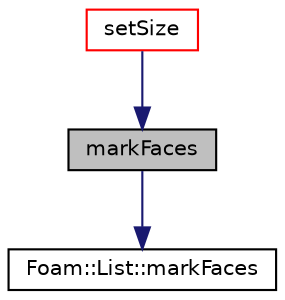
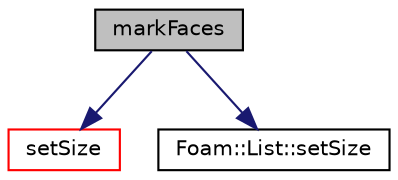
(142, 79) -> (124, 82)
(142, 270) -> (274, 150)
